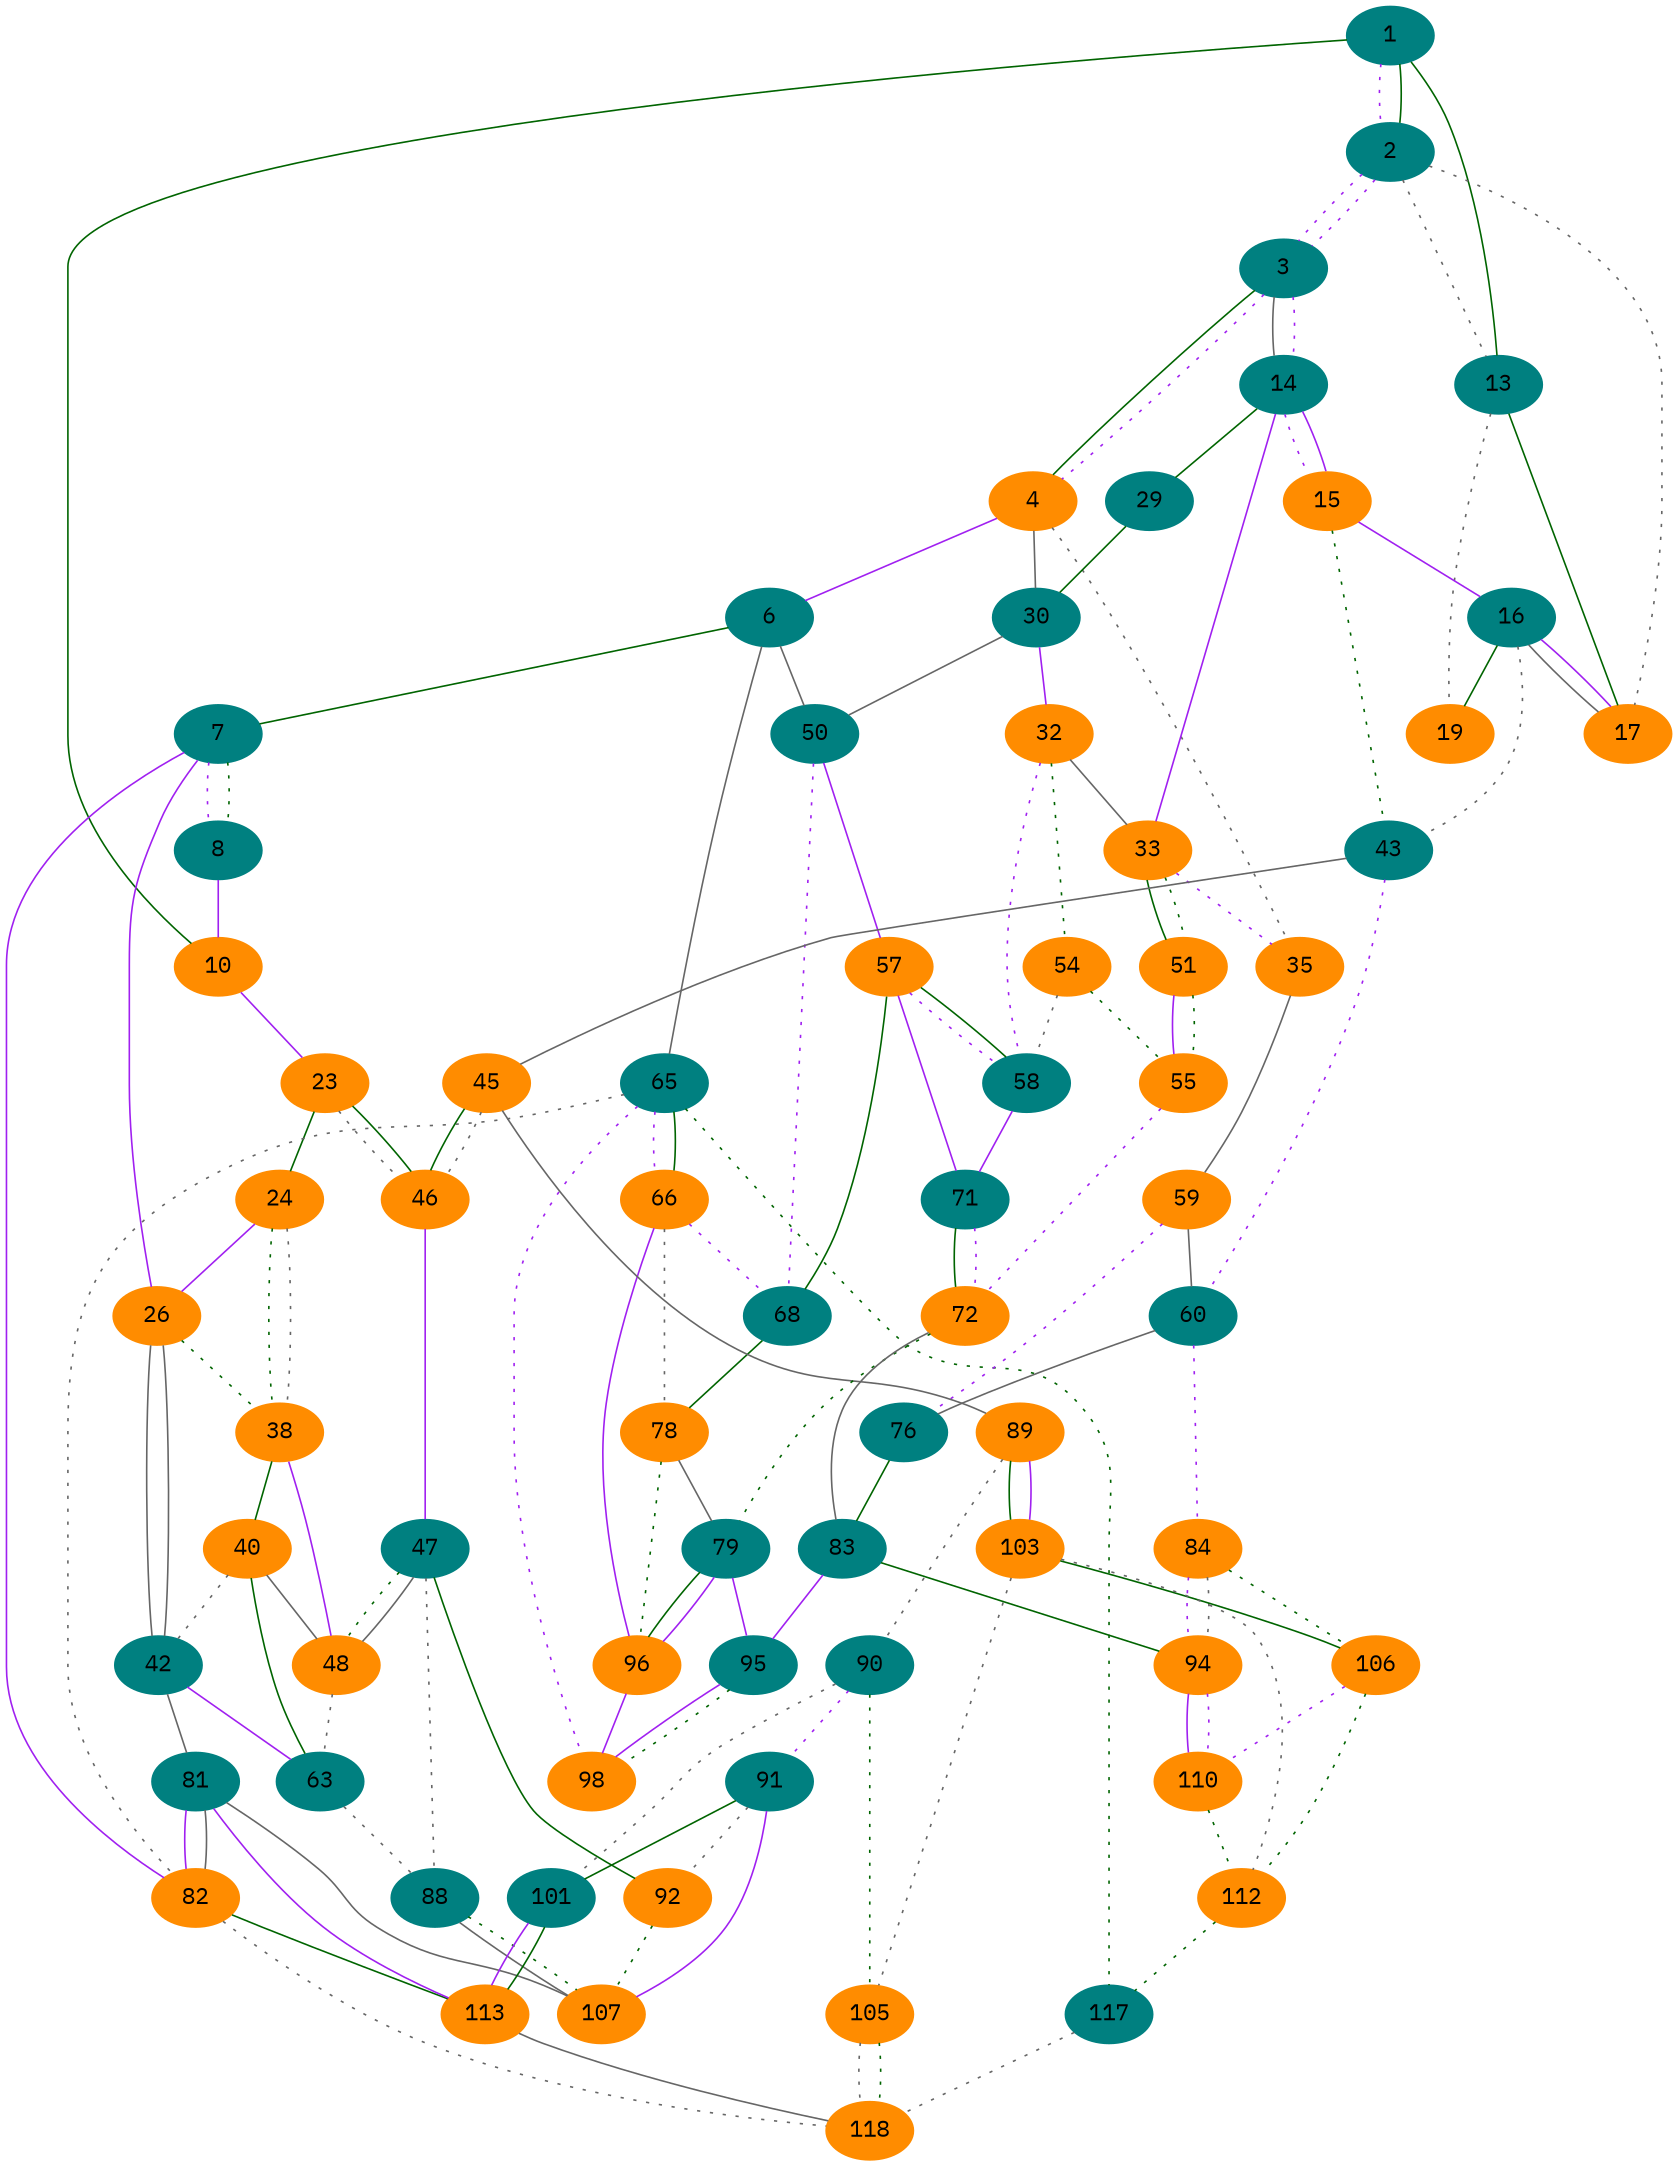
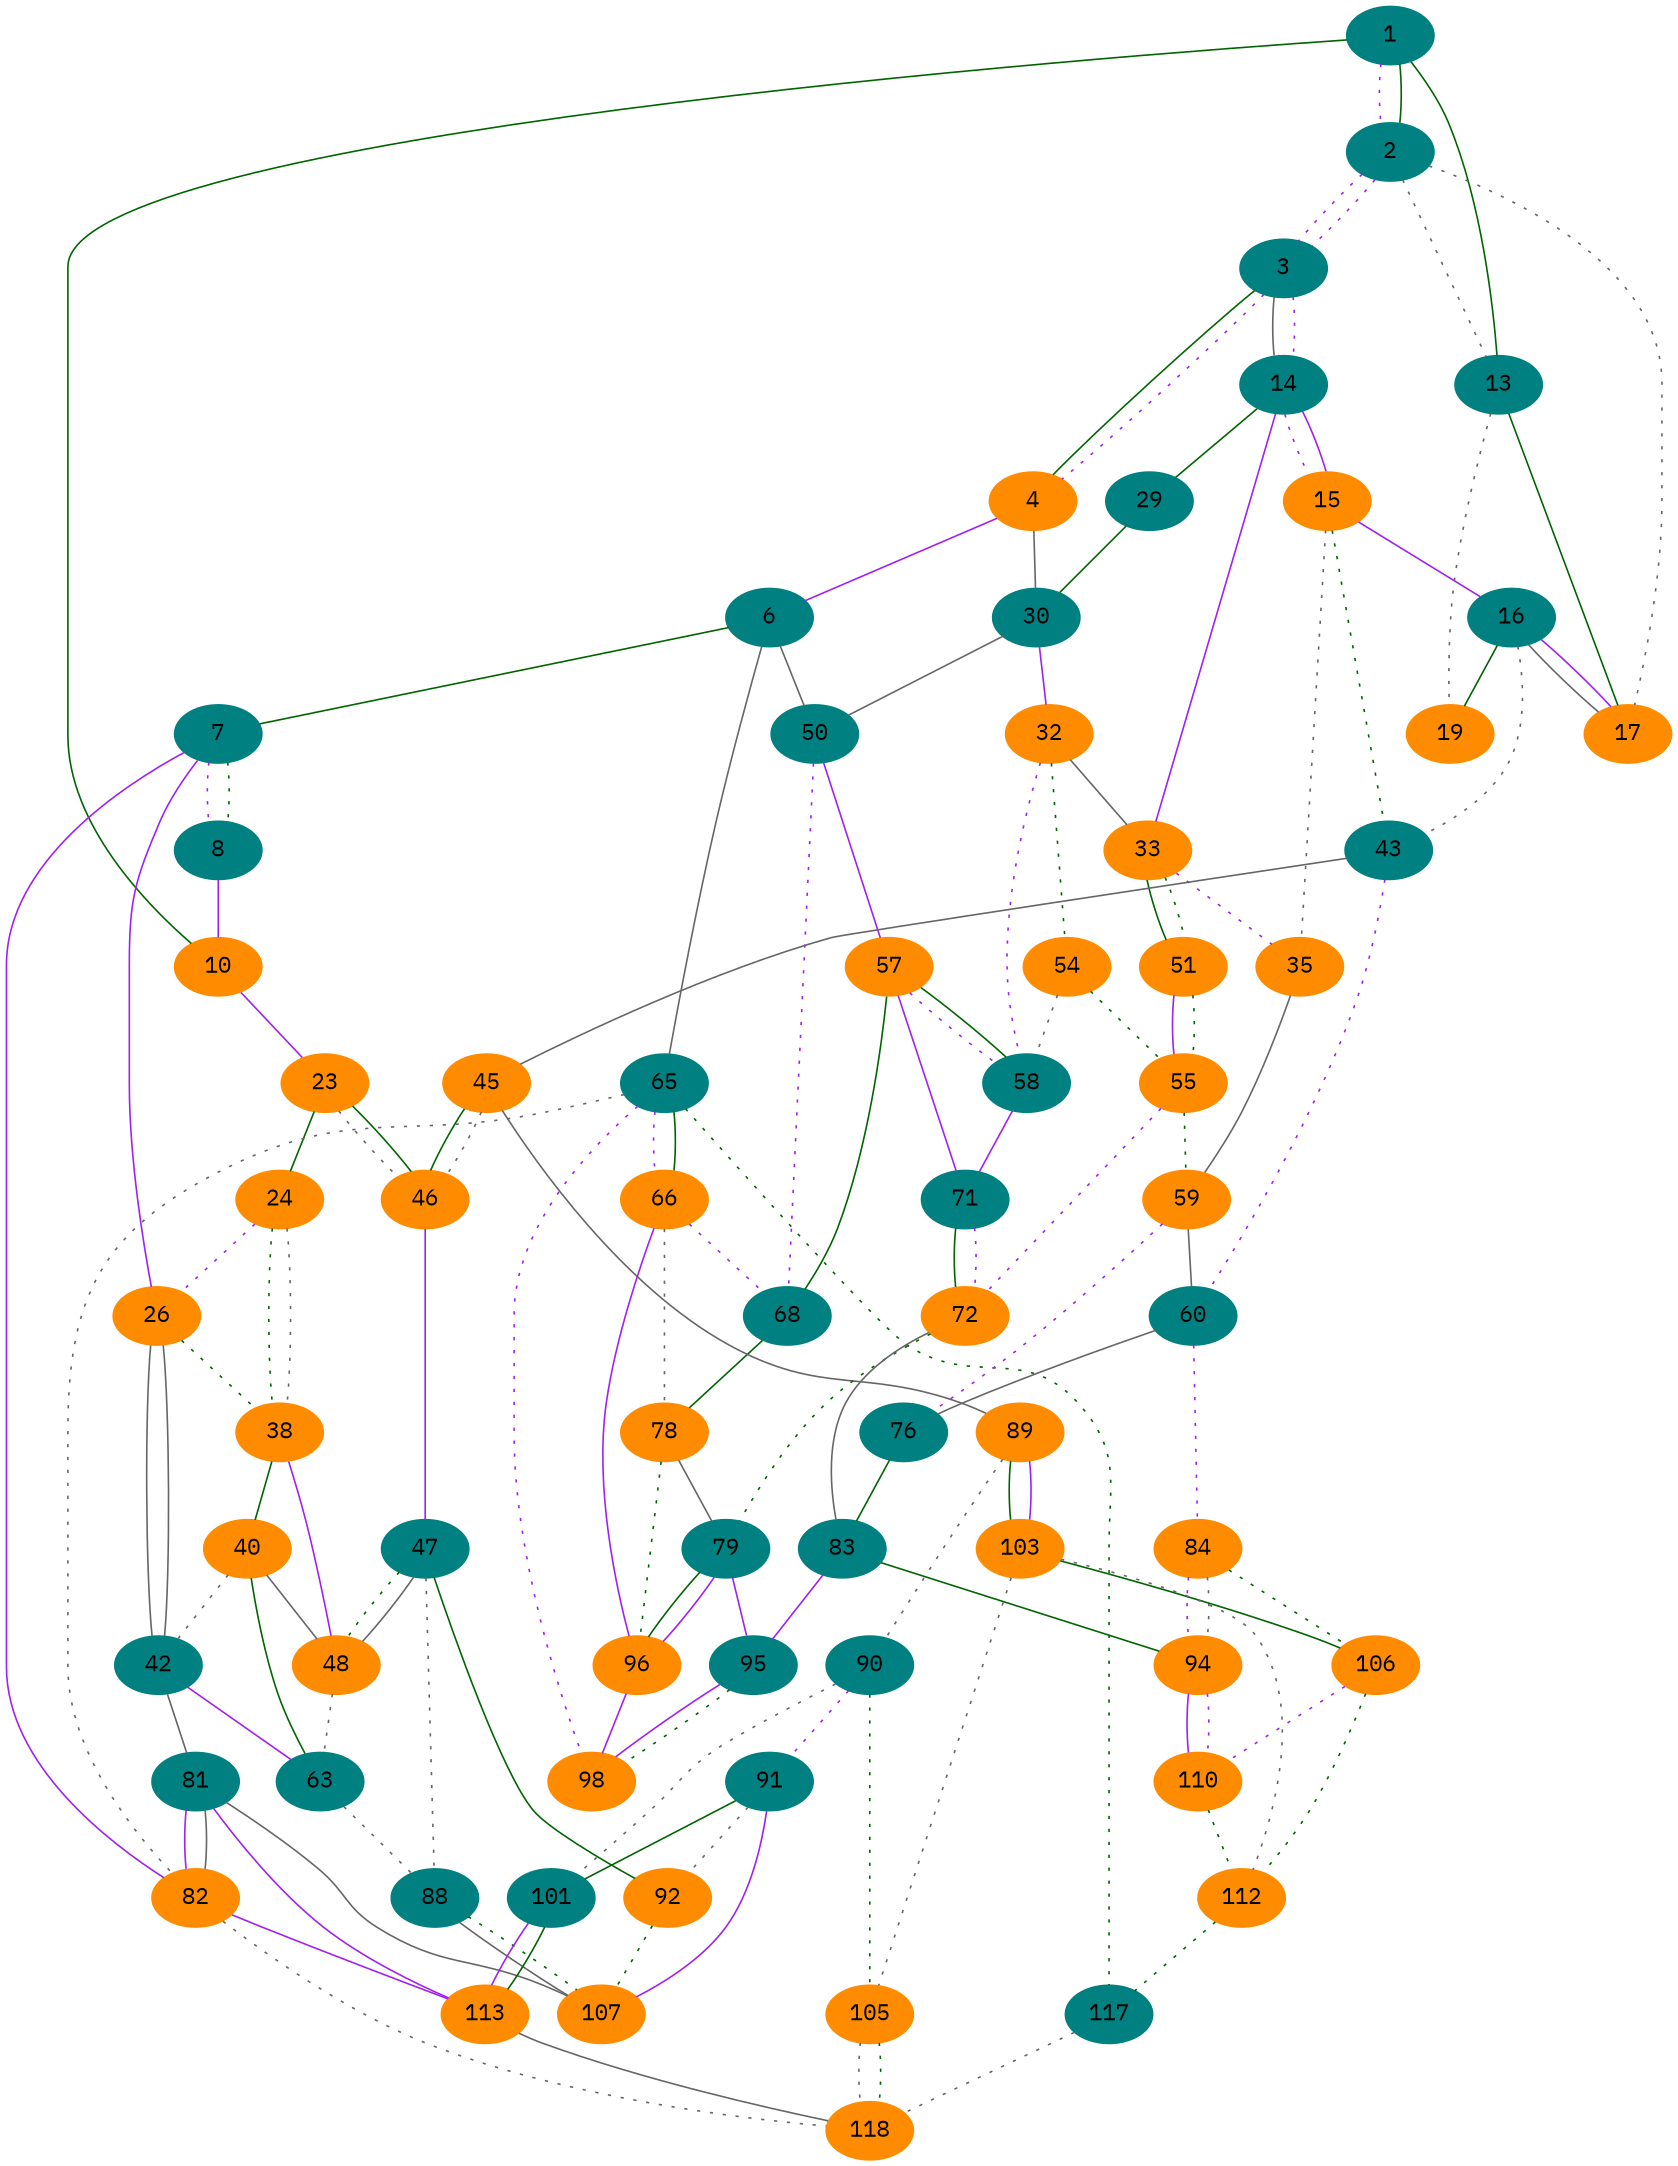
(1171, 719) -> (1314, 734)
none -> (1185, 1142)
(218, 1258) -> (218, 1258)
(340, 1958) -> (340, 1958)
